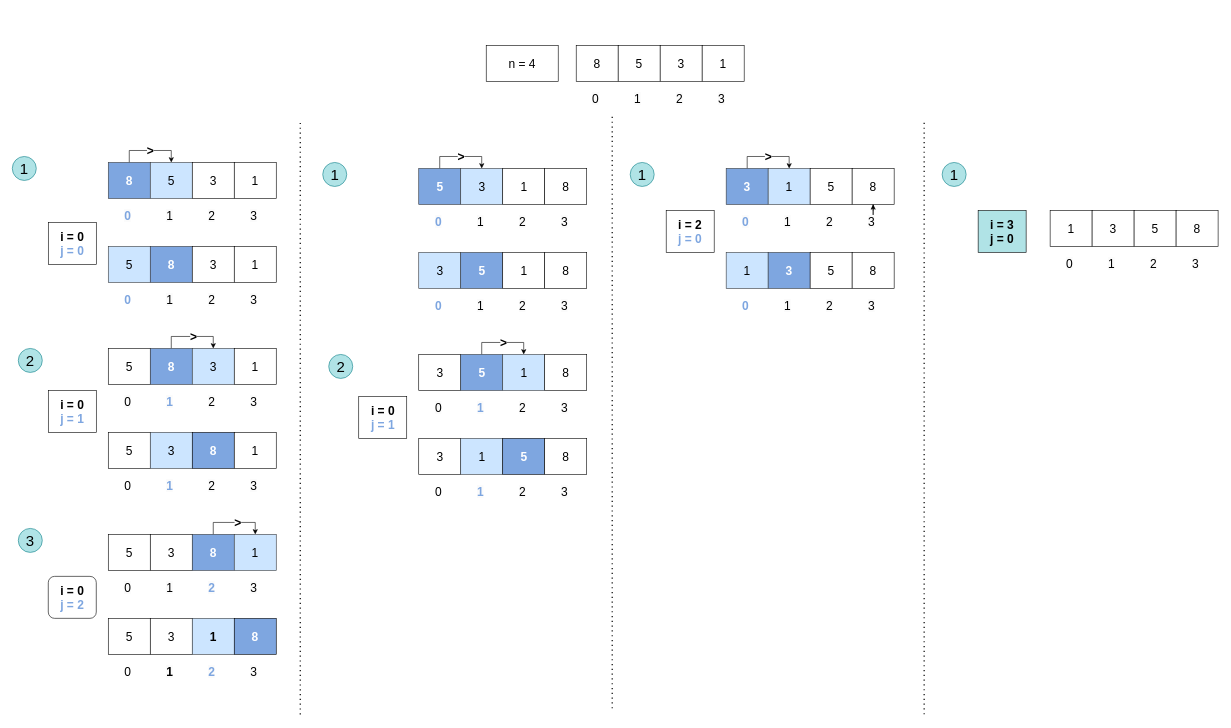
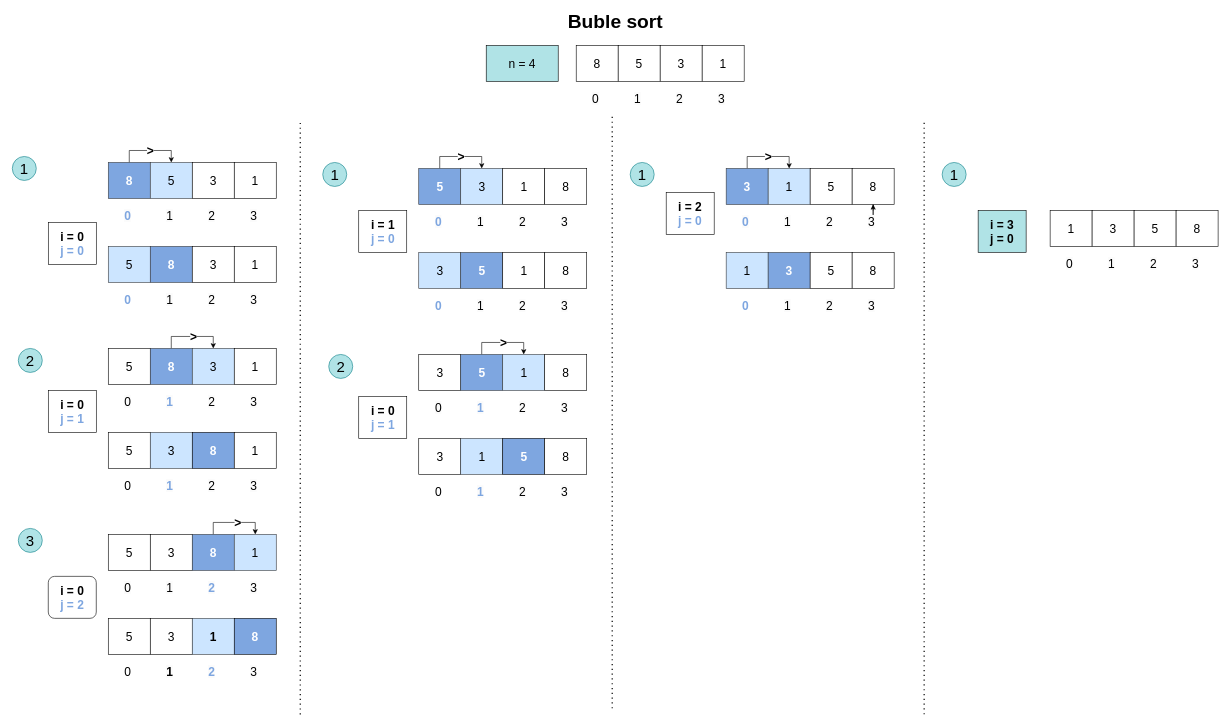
none -> (615, 21)
(522, 63) -> (522, 63)
none -> (383, 231)
(690, 231) -> (690, 213)
